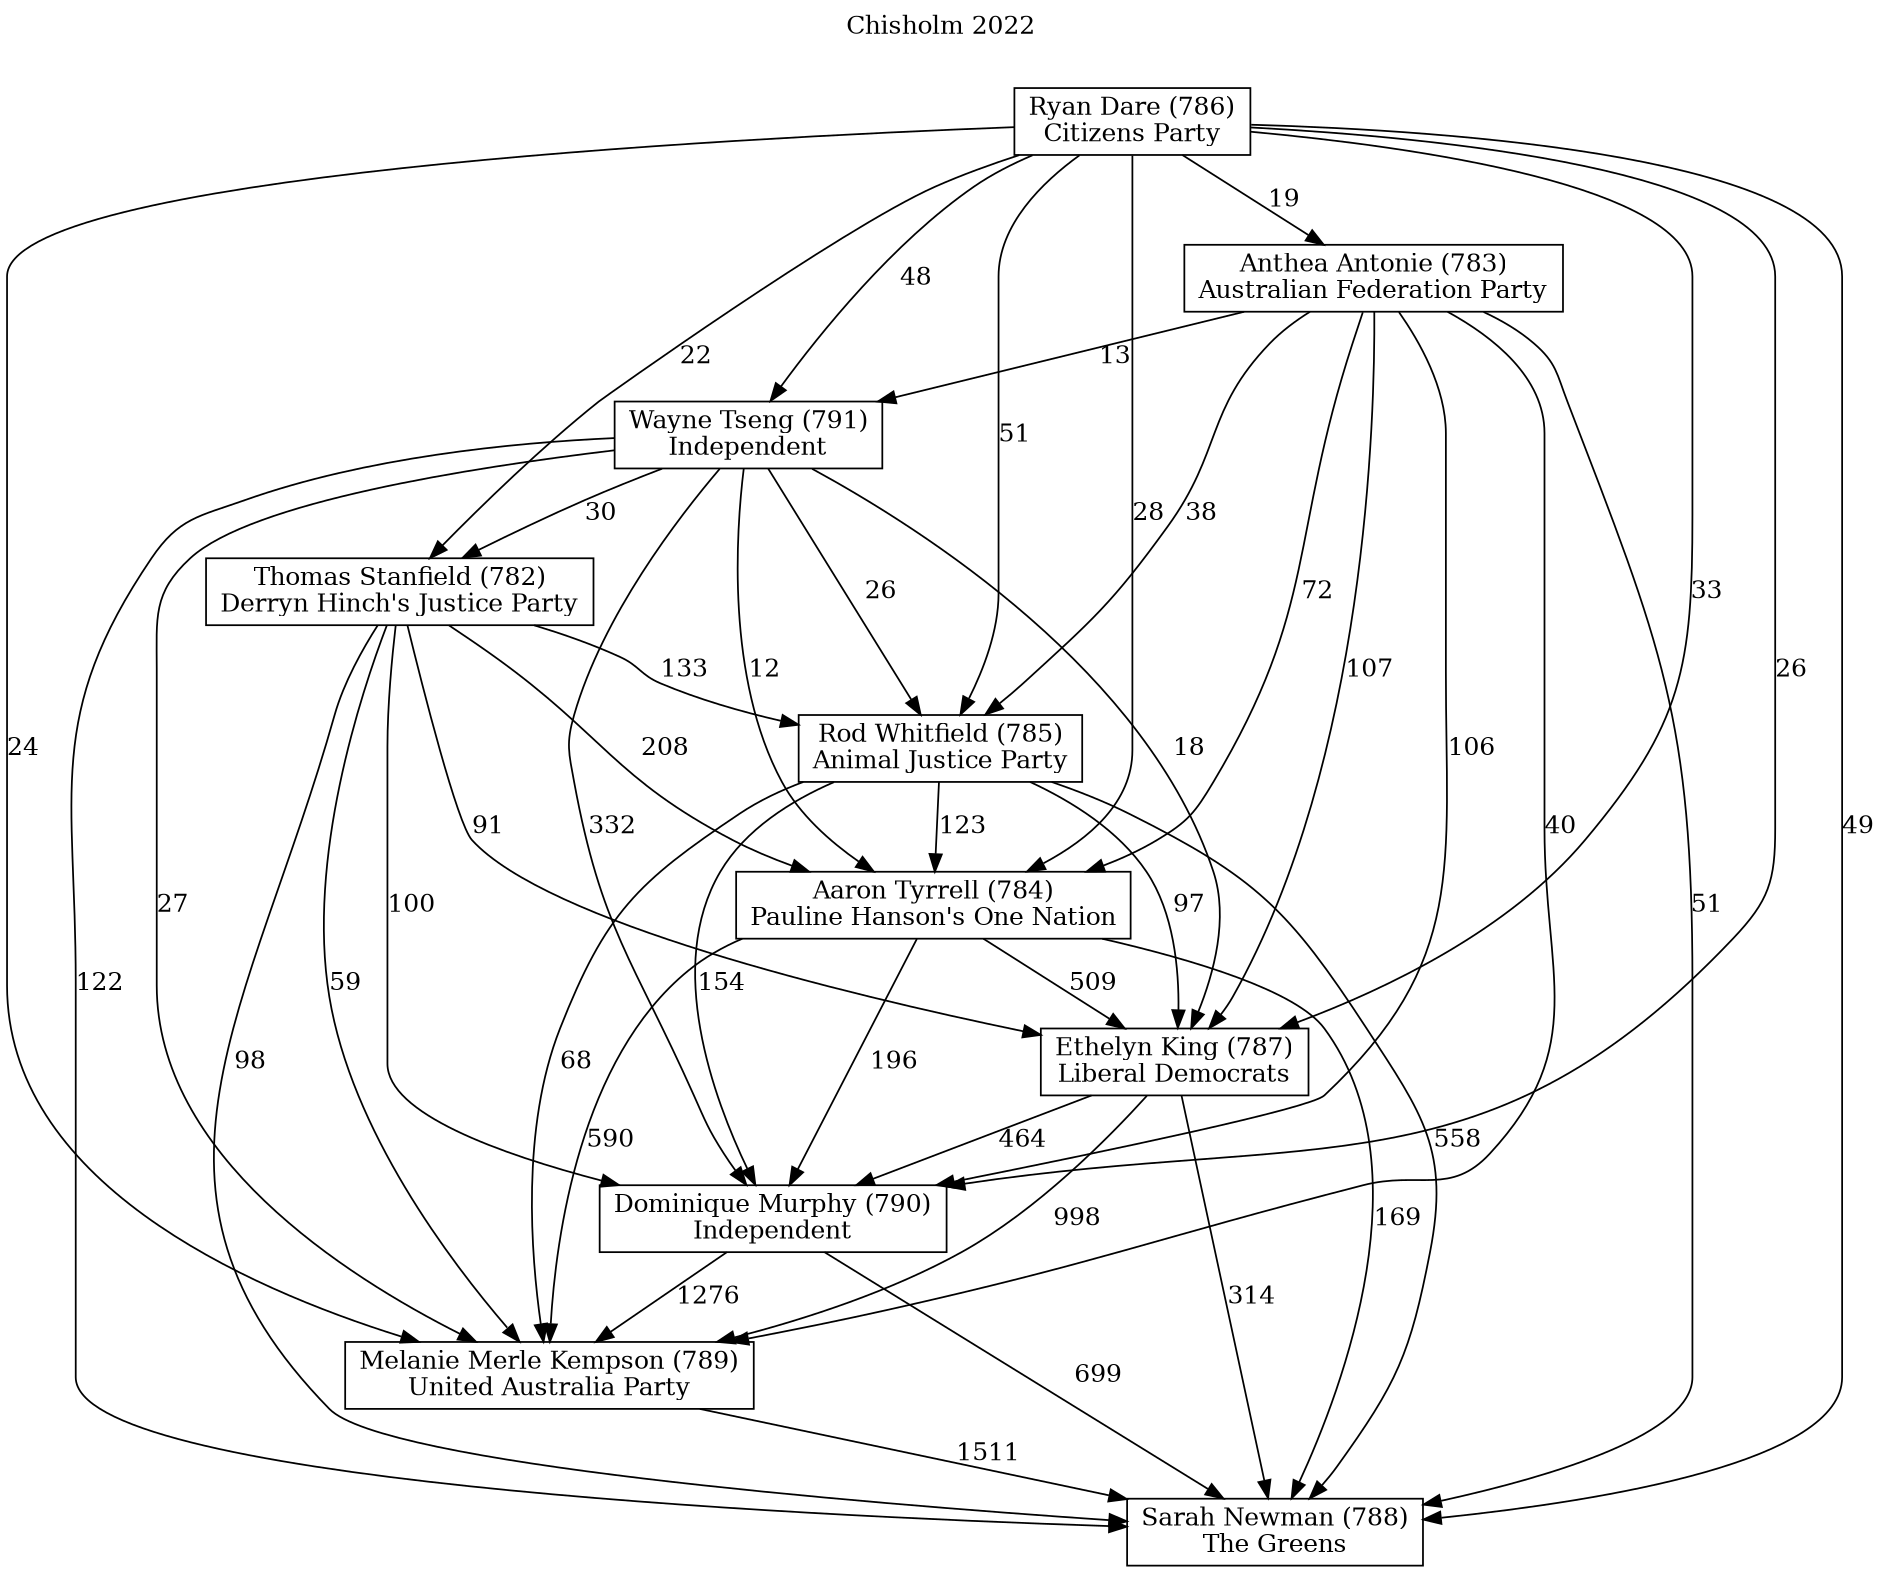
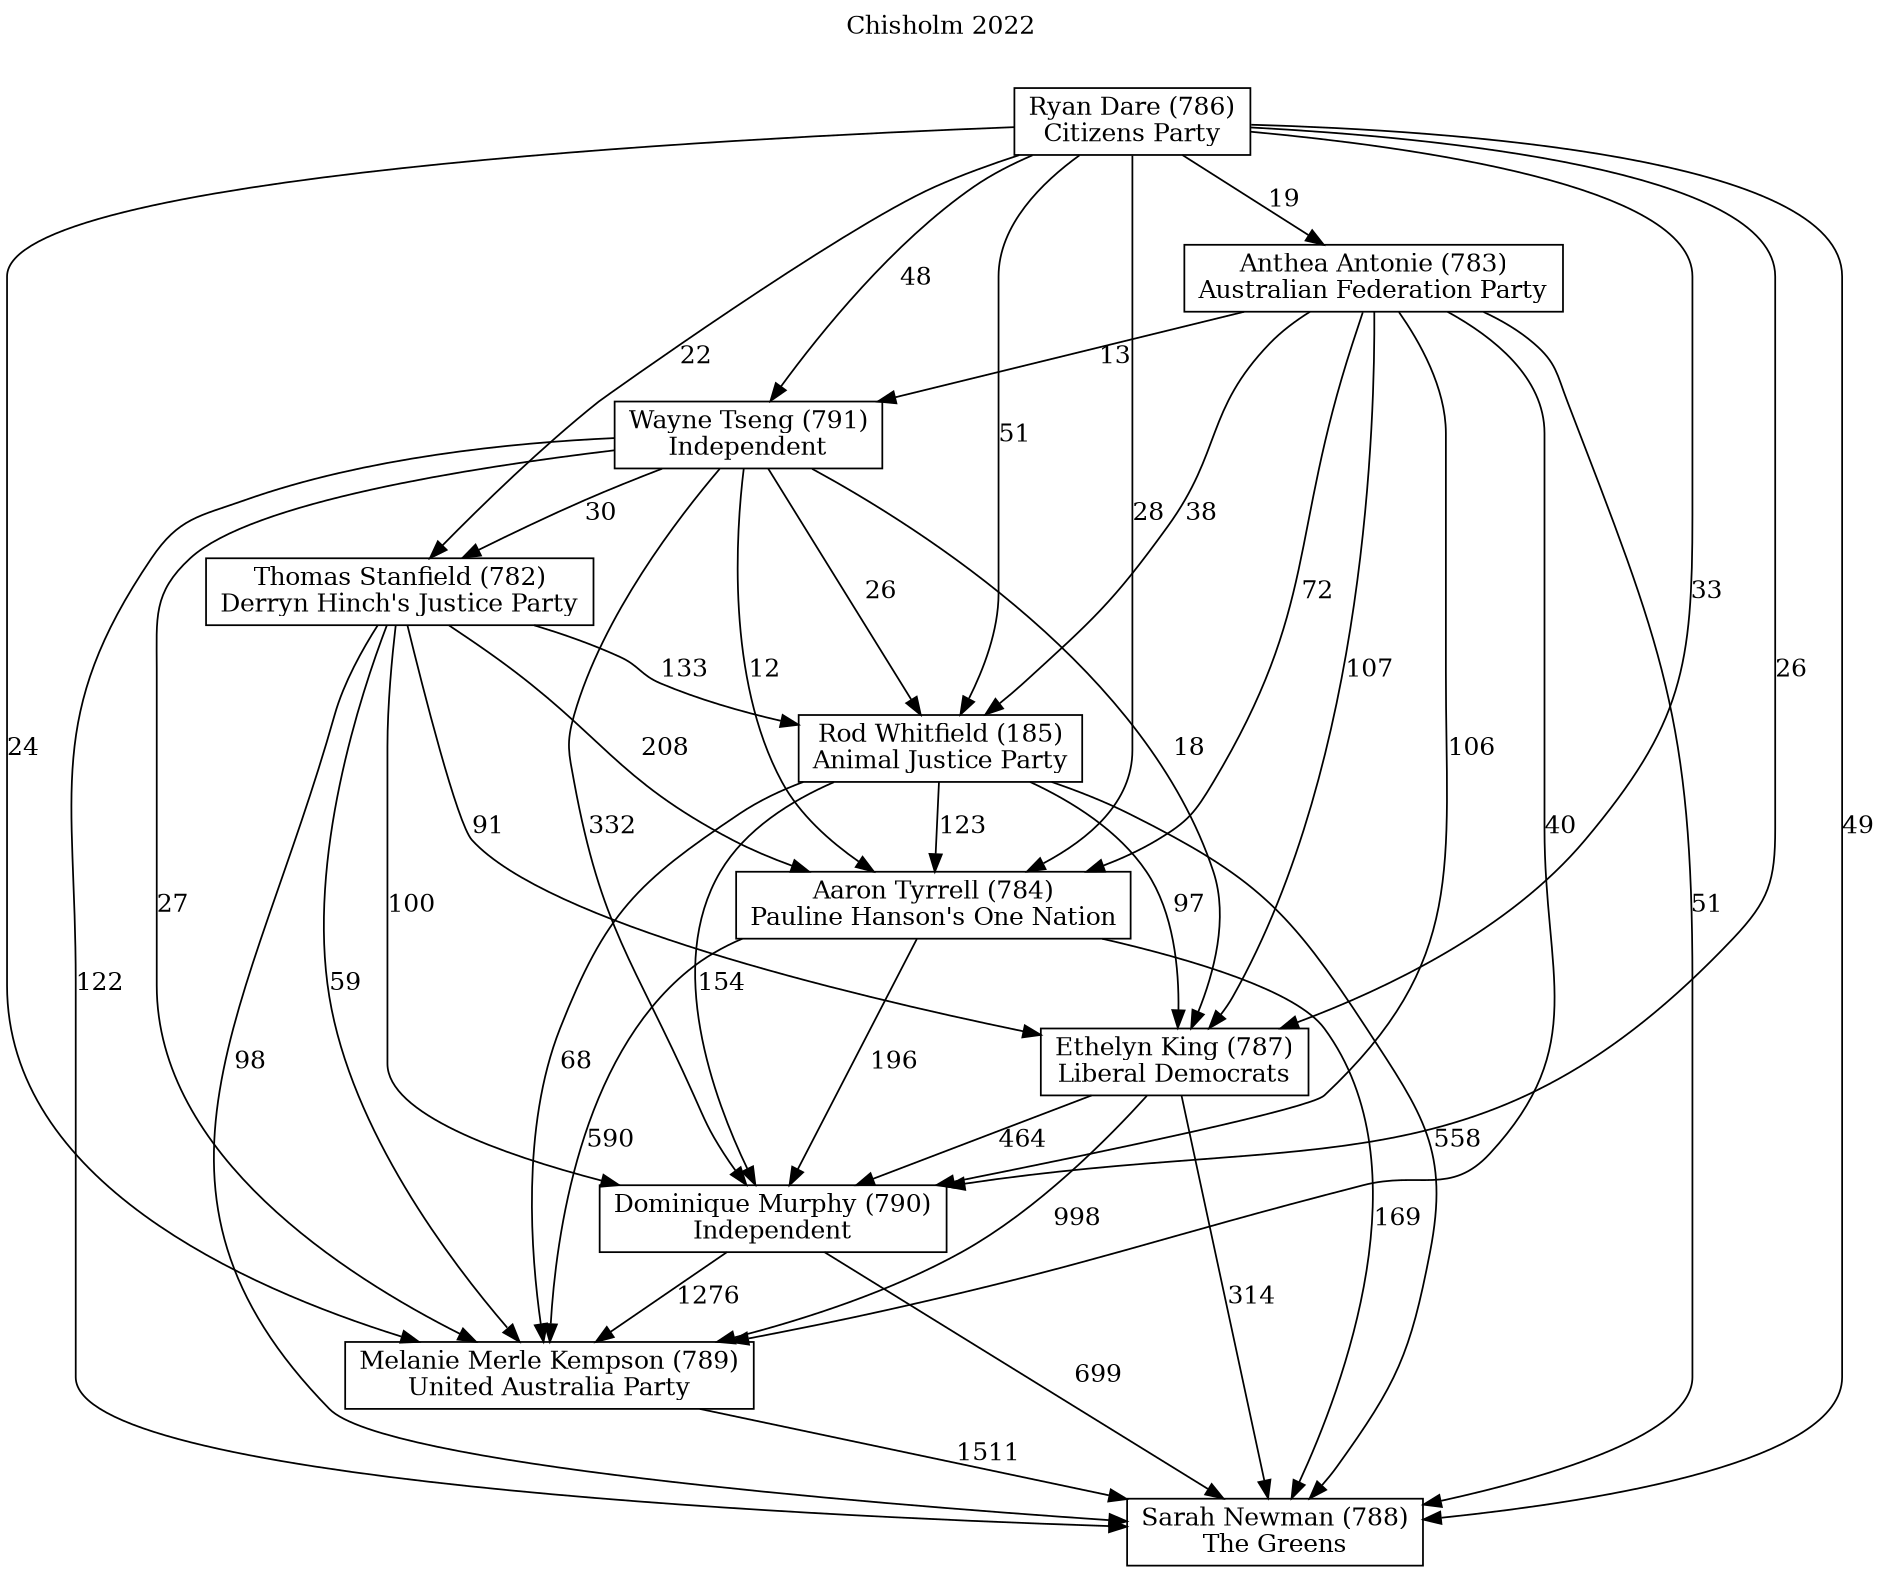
(940, 748) -> (940, 748)
(1046, 979) -> none
